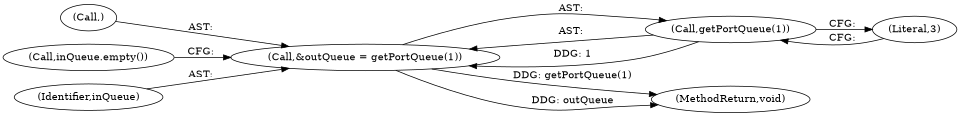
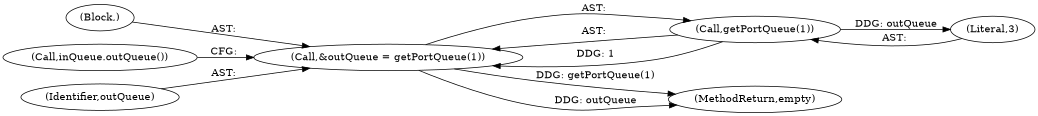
(89, 18) -> (100, 18)
(844, 24) -> (896, 24)
(844, 38) -> (896, 38)
(89, 57) -> (100, 57)
(89, 97) -> (100, 97)
(731, 99) -> (755, 99)
